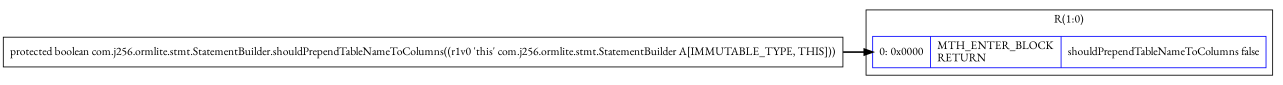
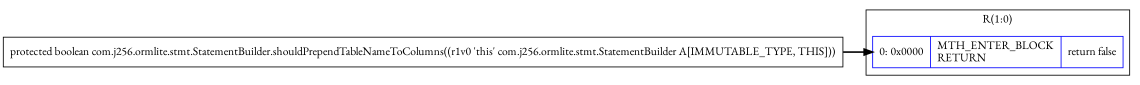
(1164, 52) -> (1092, 52)
